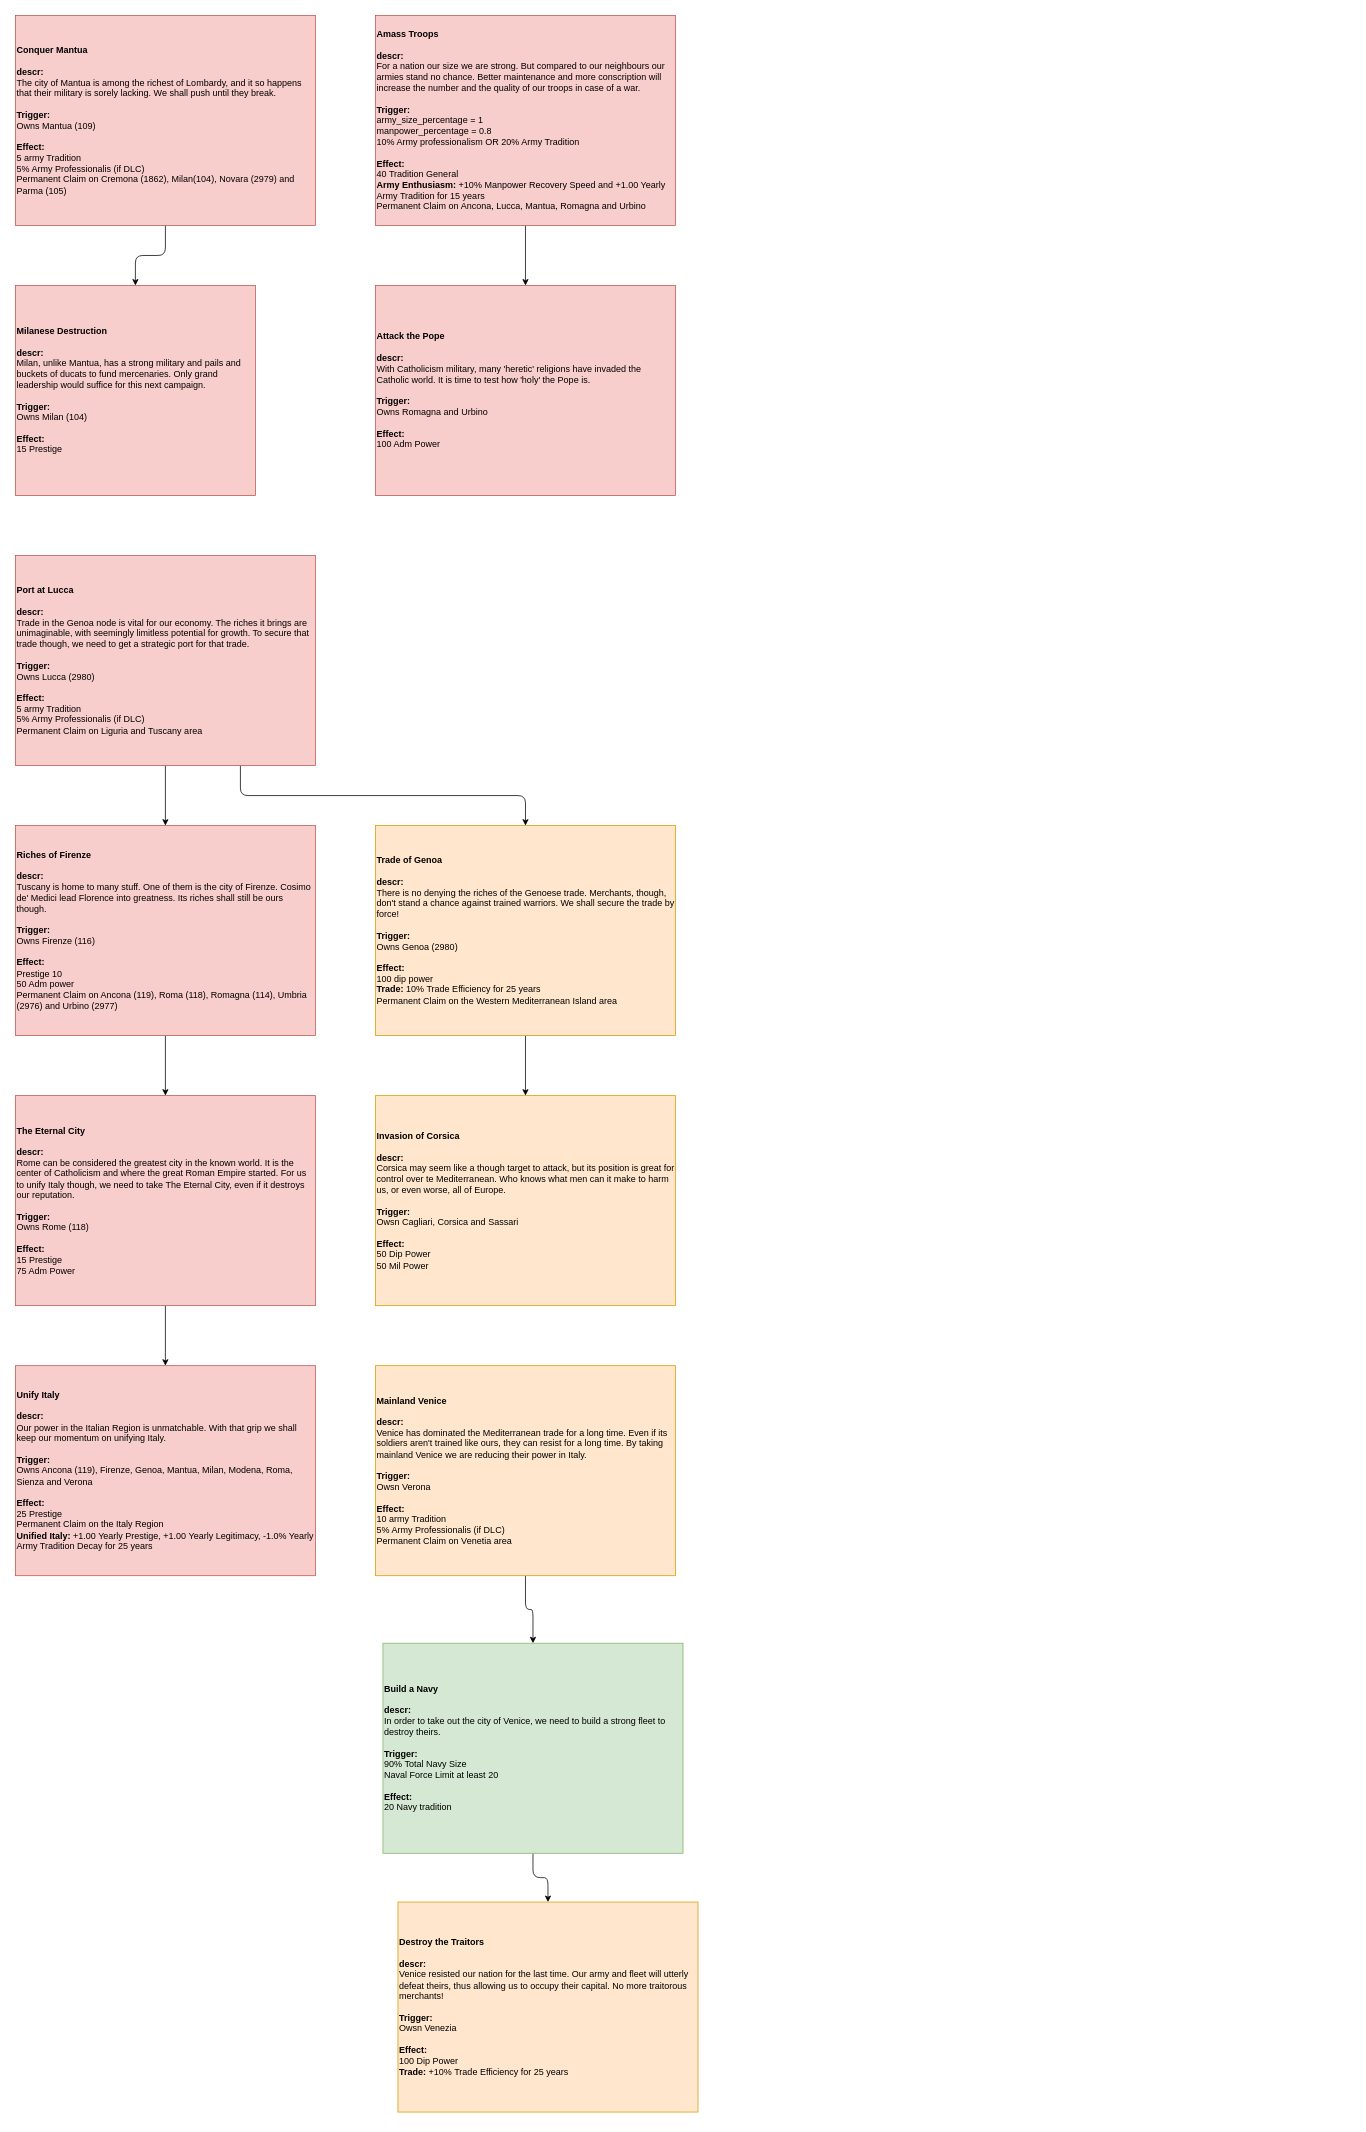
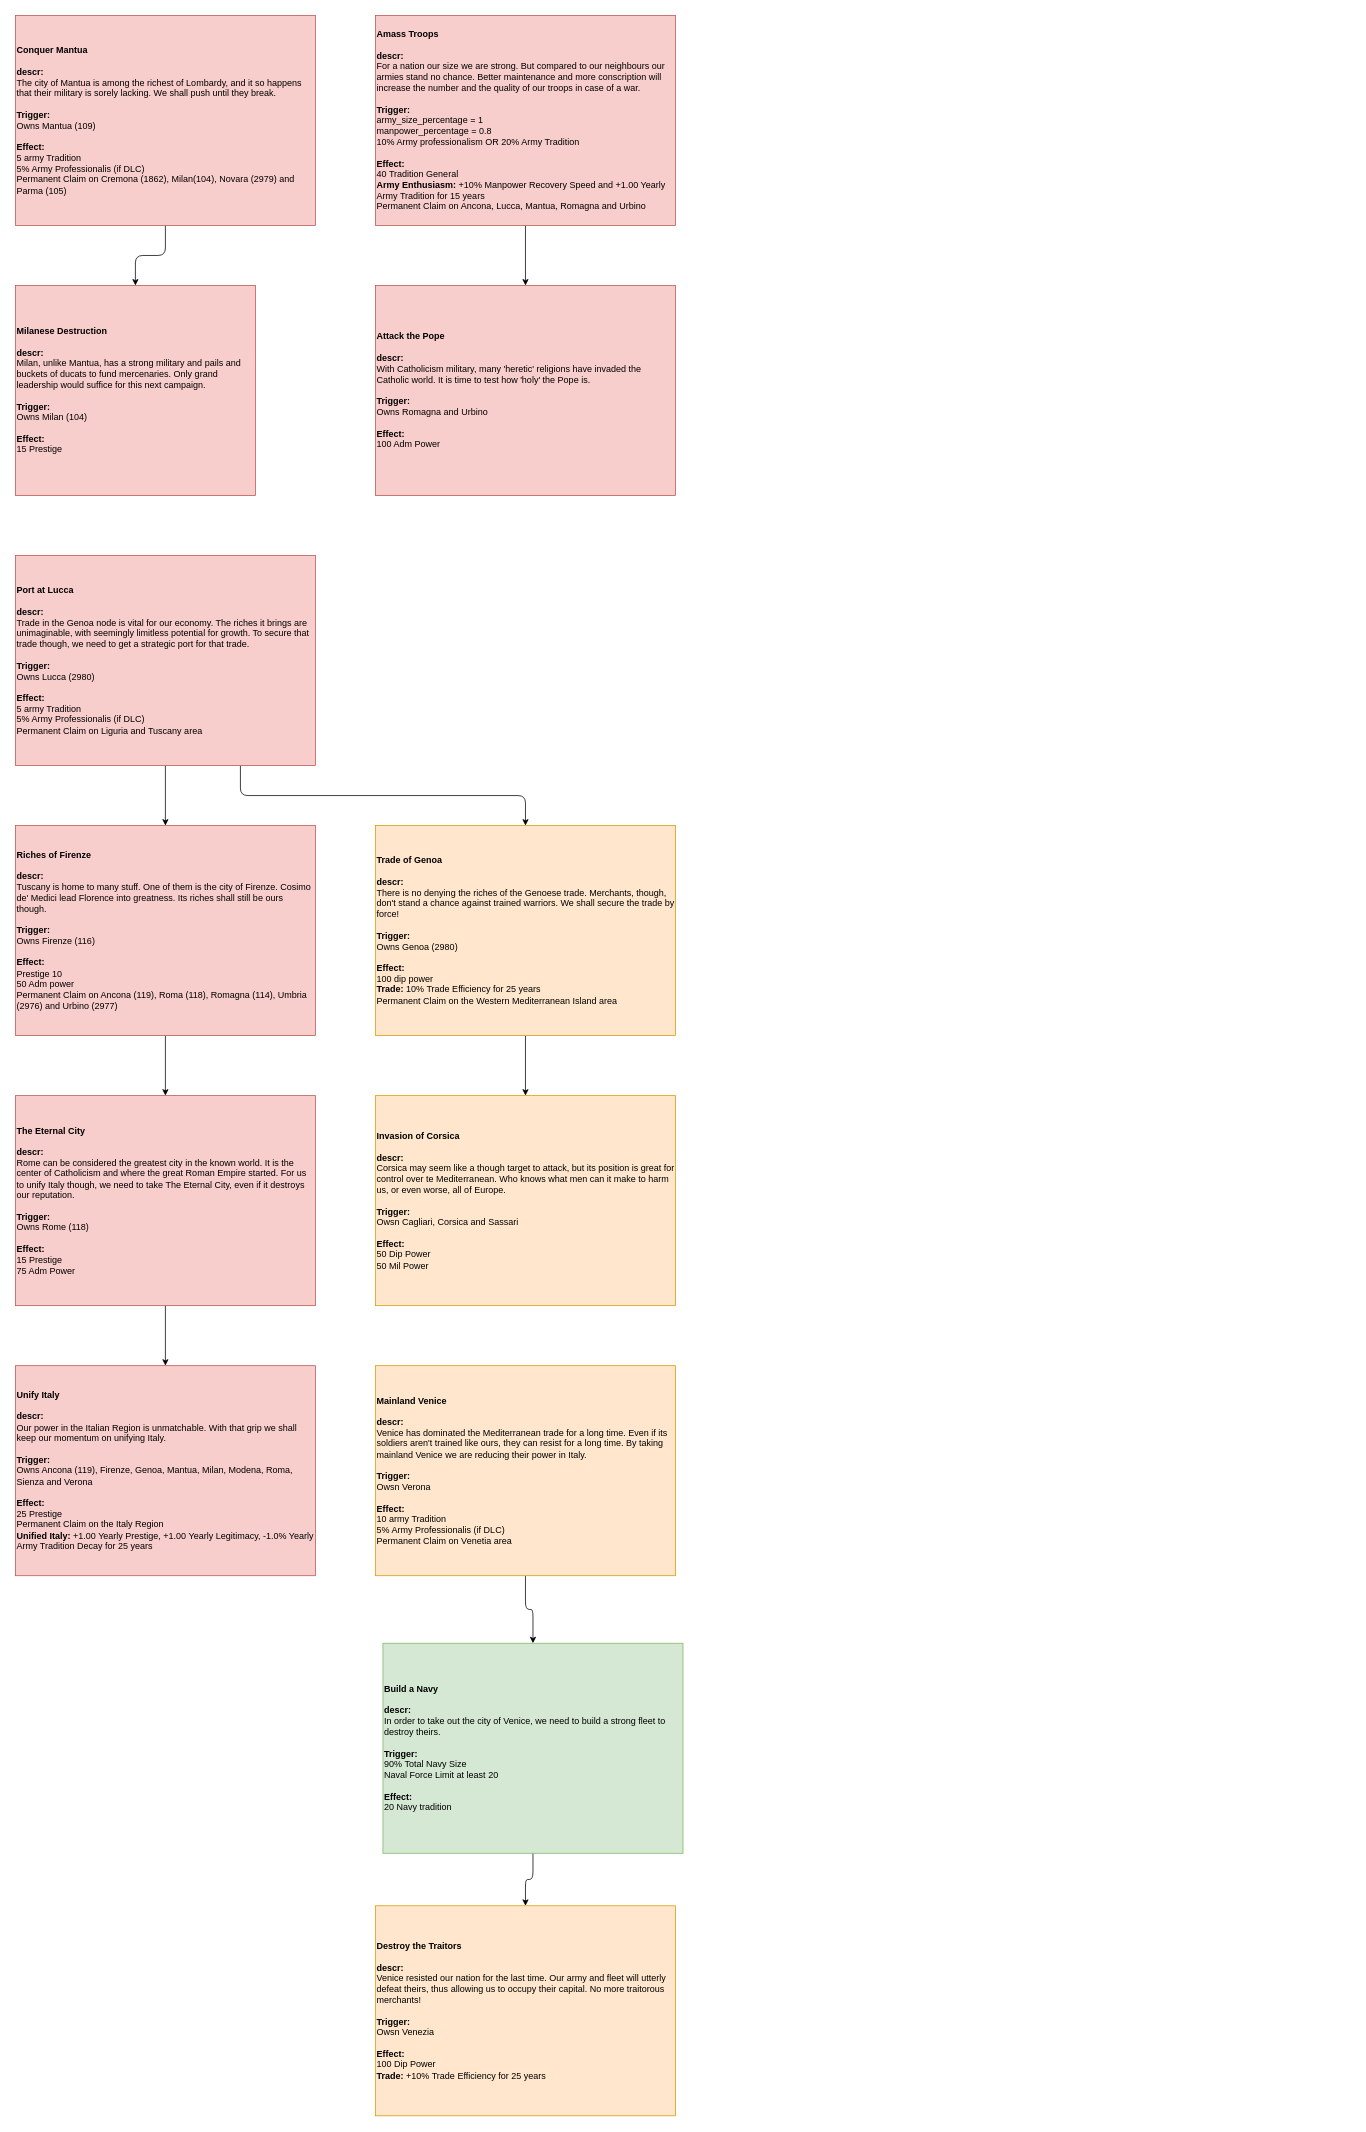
(548, 2007) -> (525, 2010)
